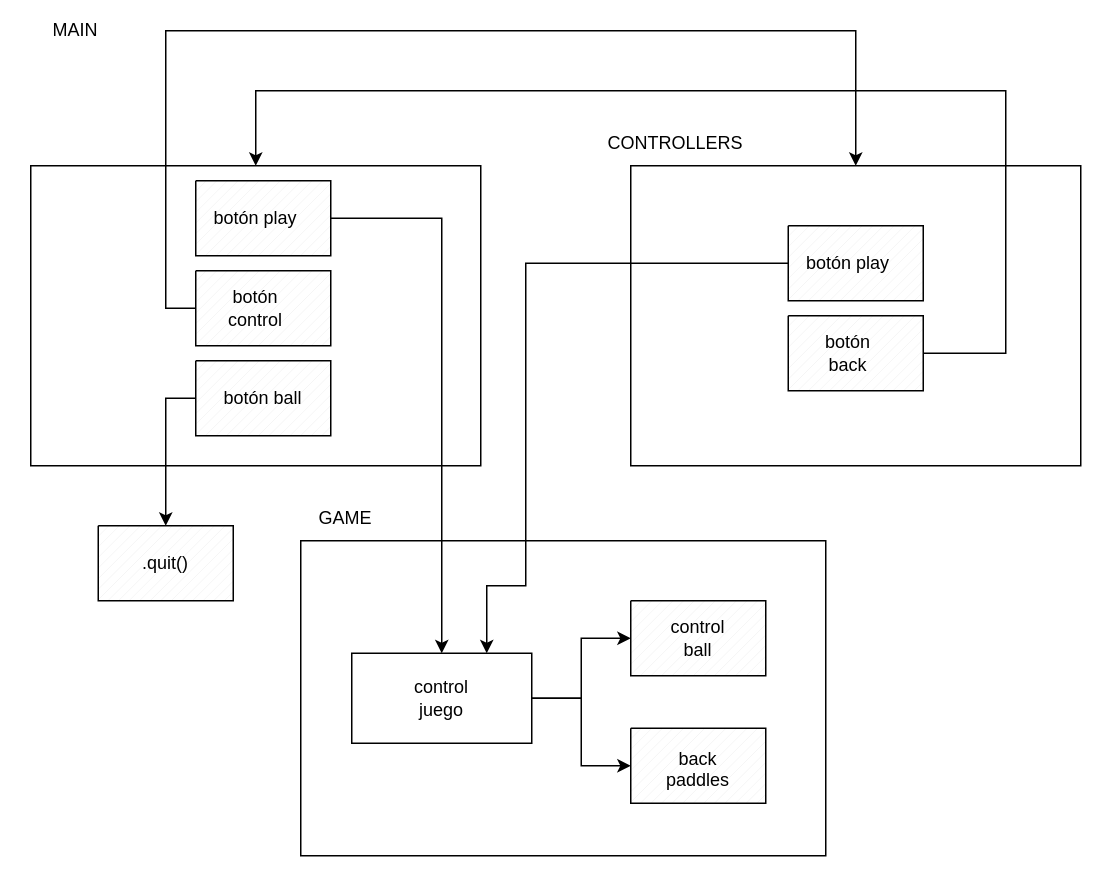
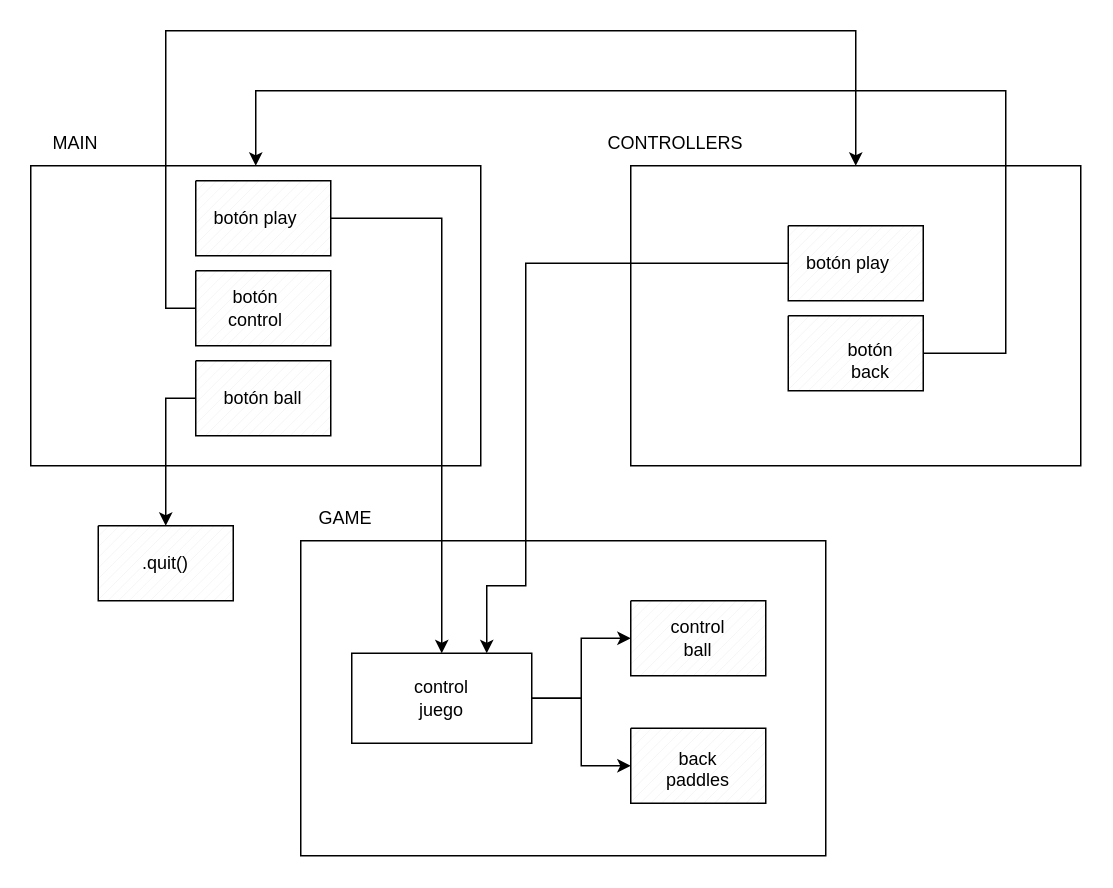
(76, 31) -> (76, 143)
(848, 353) -> (871, 361)
